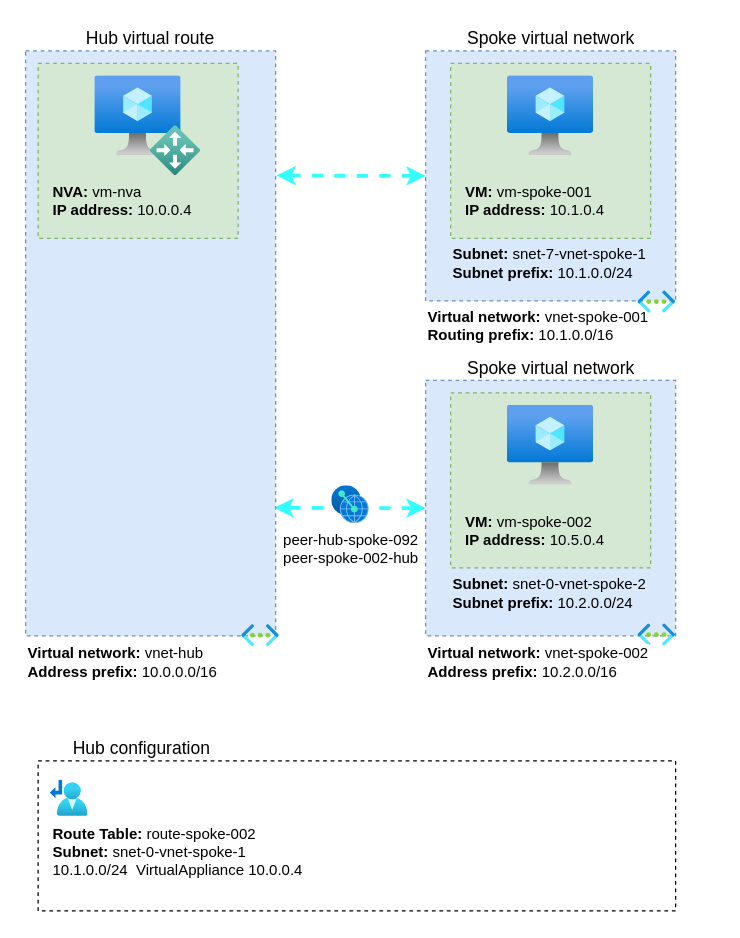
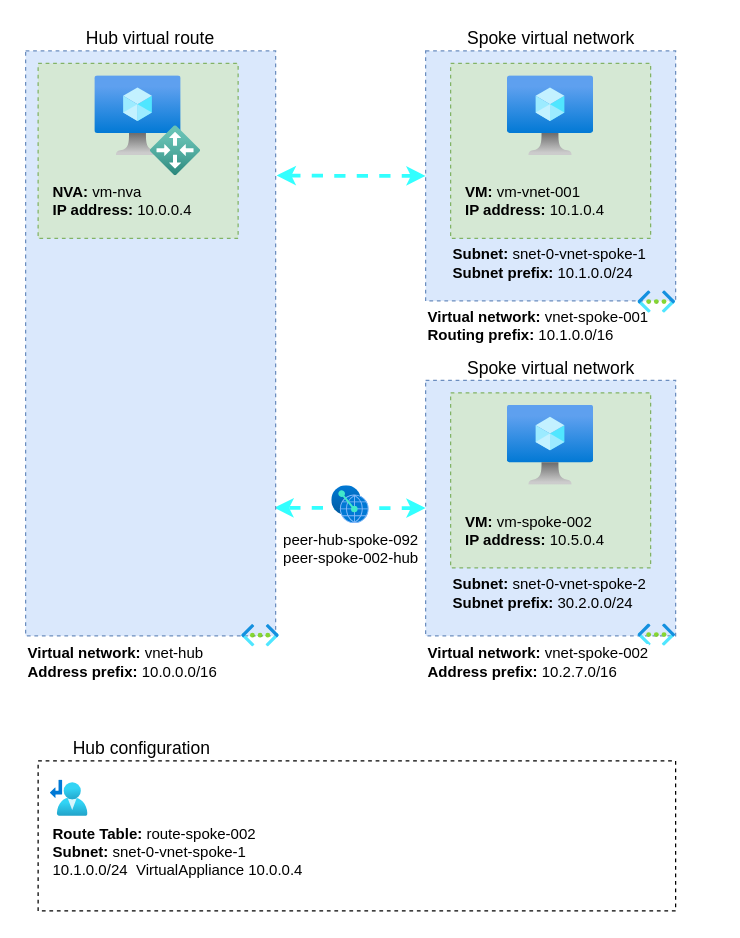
(538, 201) -> (538, 201)
(565, 263) -> (565, 263)
(565, 593) -> (565, 593)
(551, 662) -> (551, 662)
